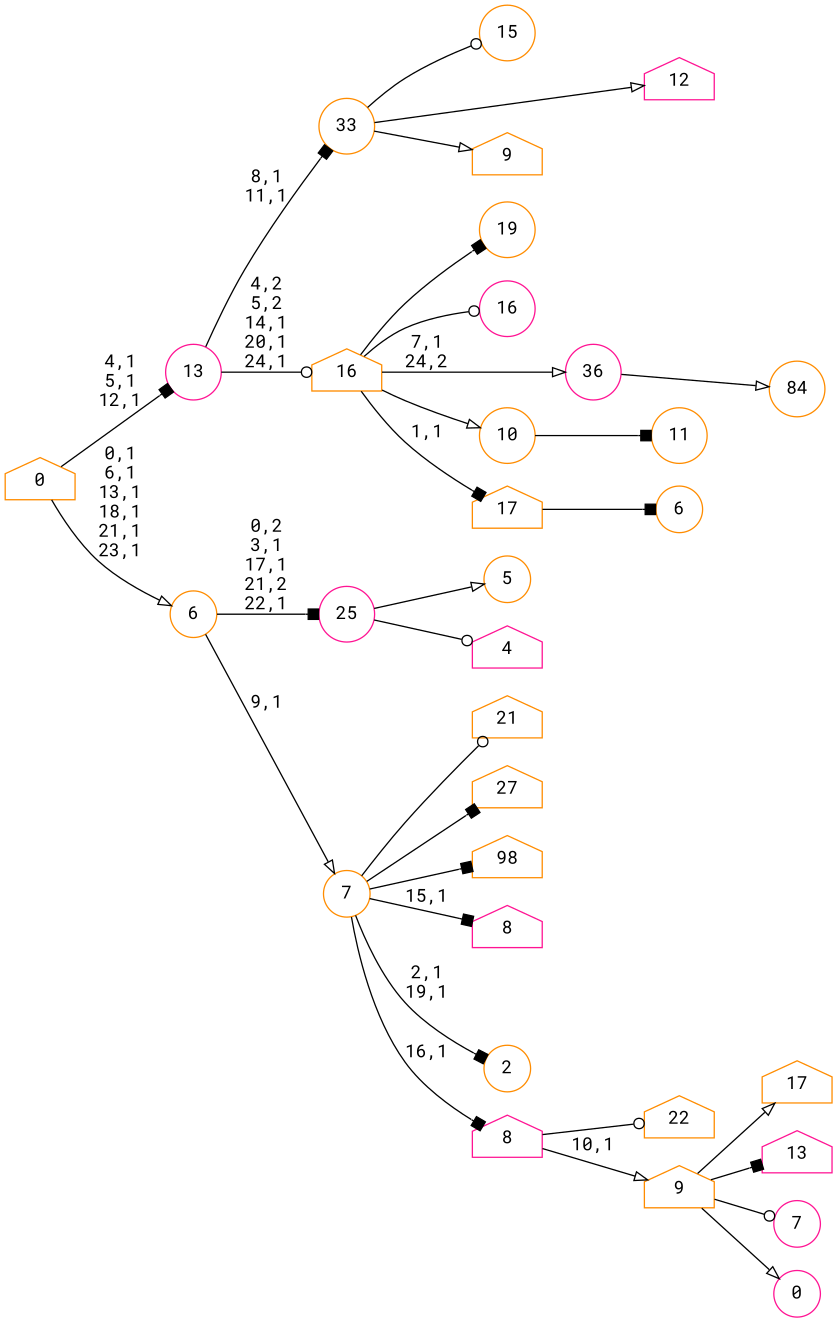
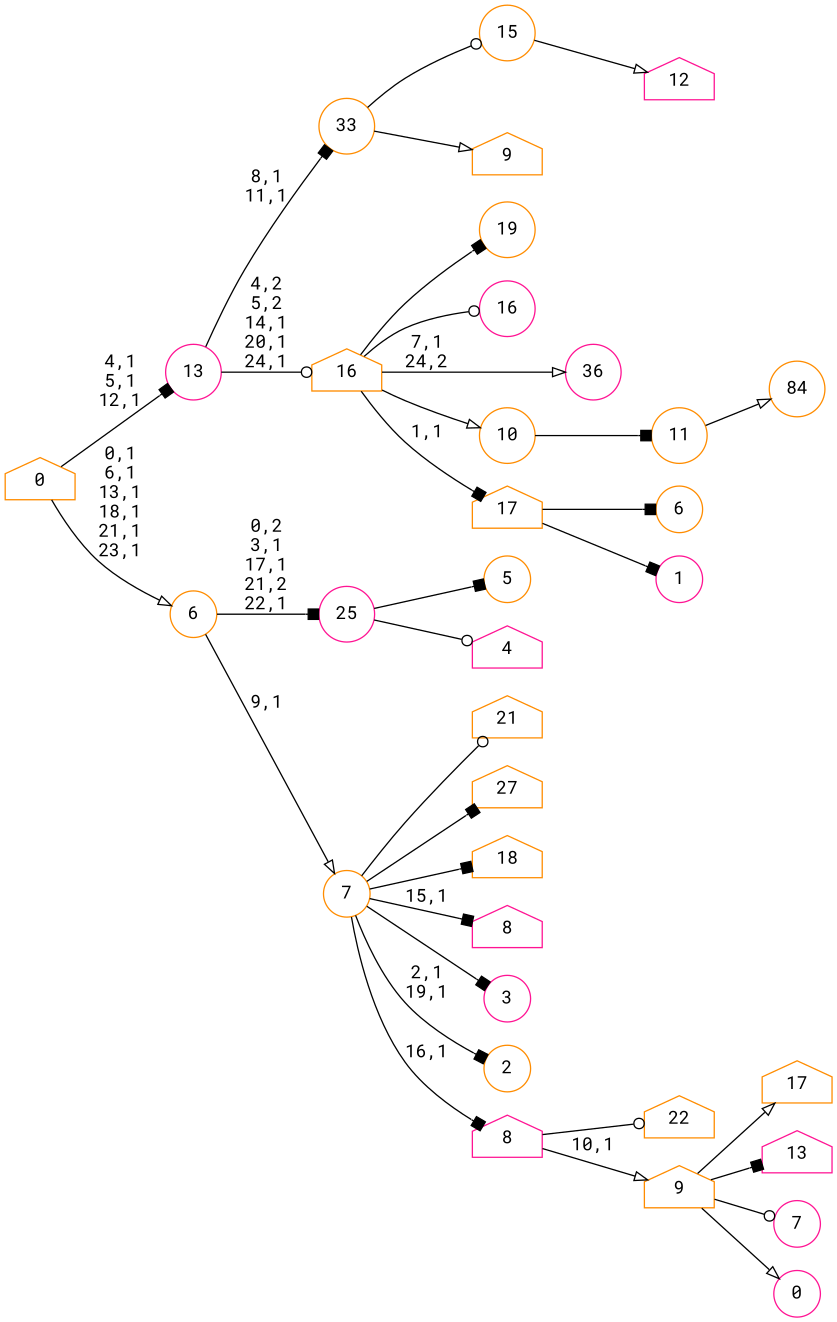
(503, 105) -> (585, 55)
(689, 380) -> (732, 415)
none -> (679, 579)
(423, 598) -> (423, 598)
(507, 859) -> (507, 859)
none -> (507, 999)
